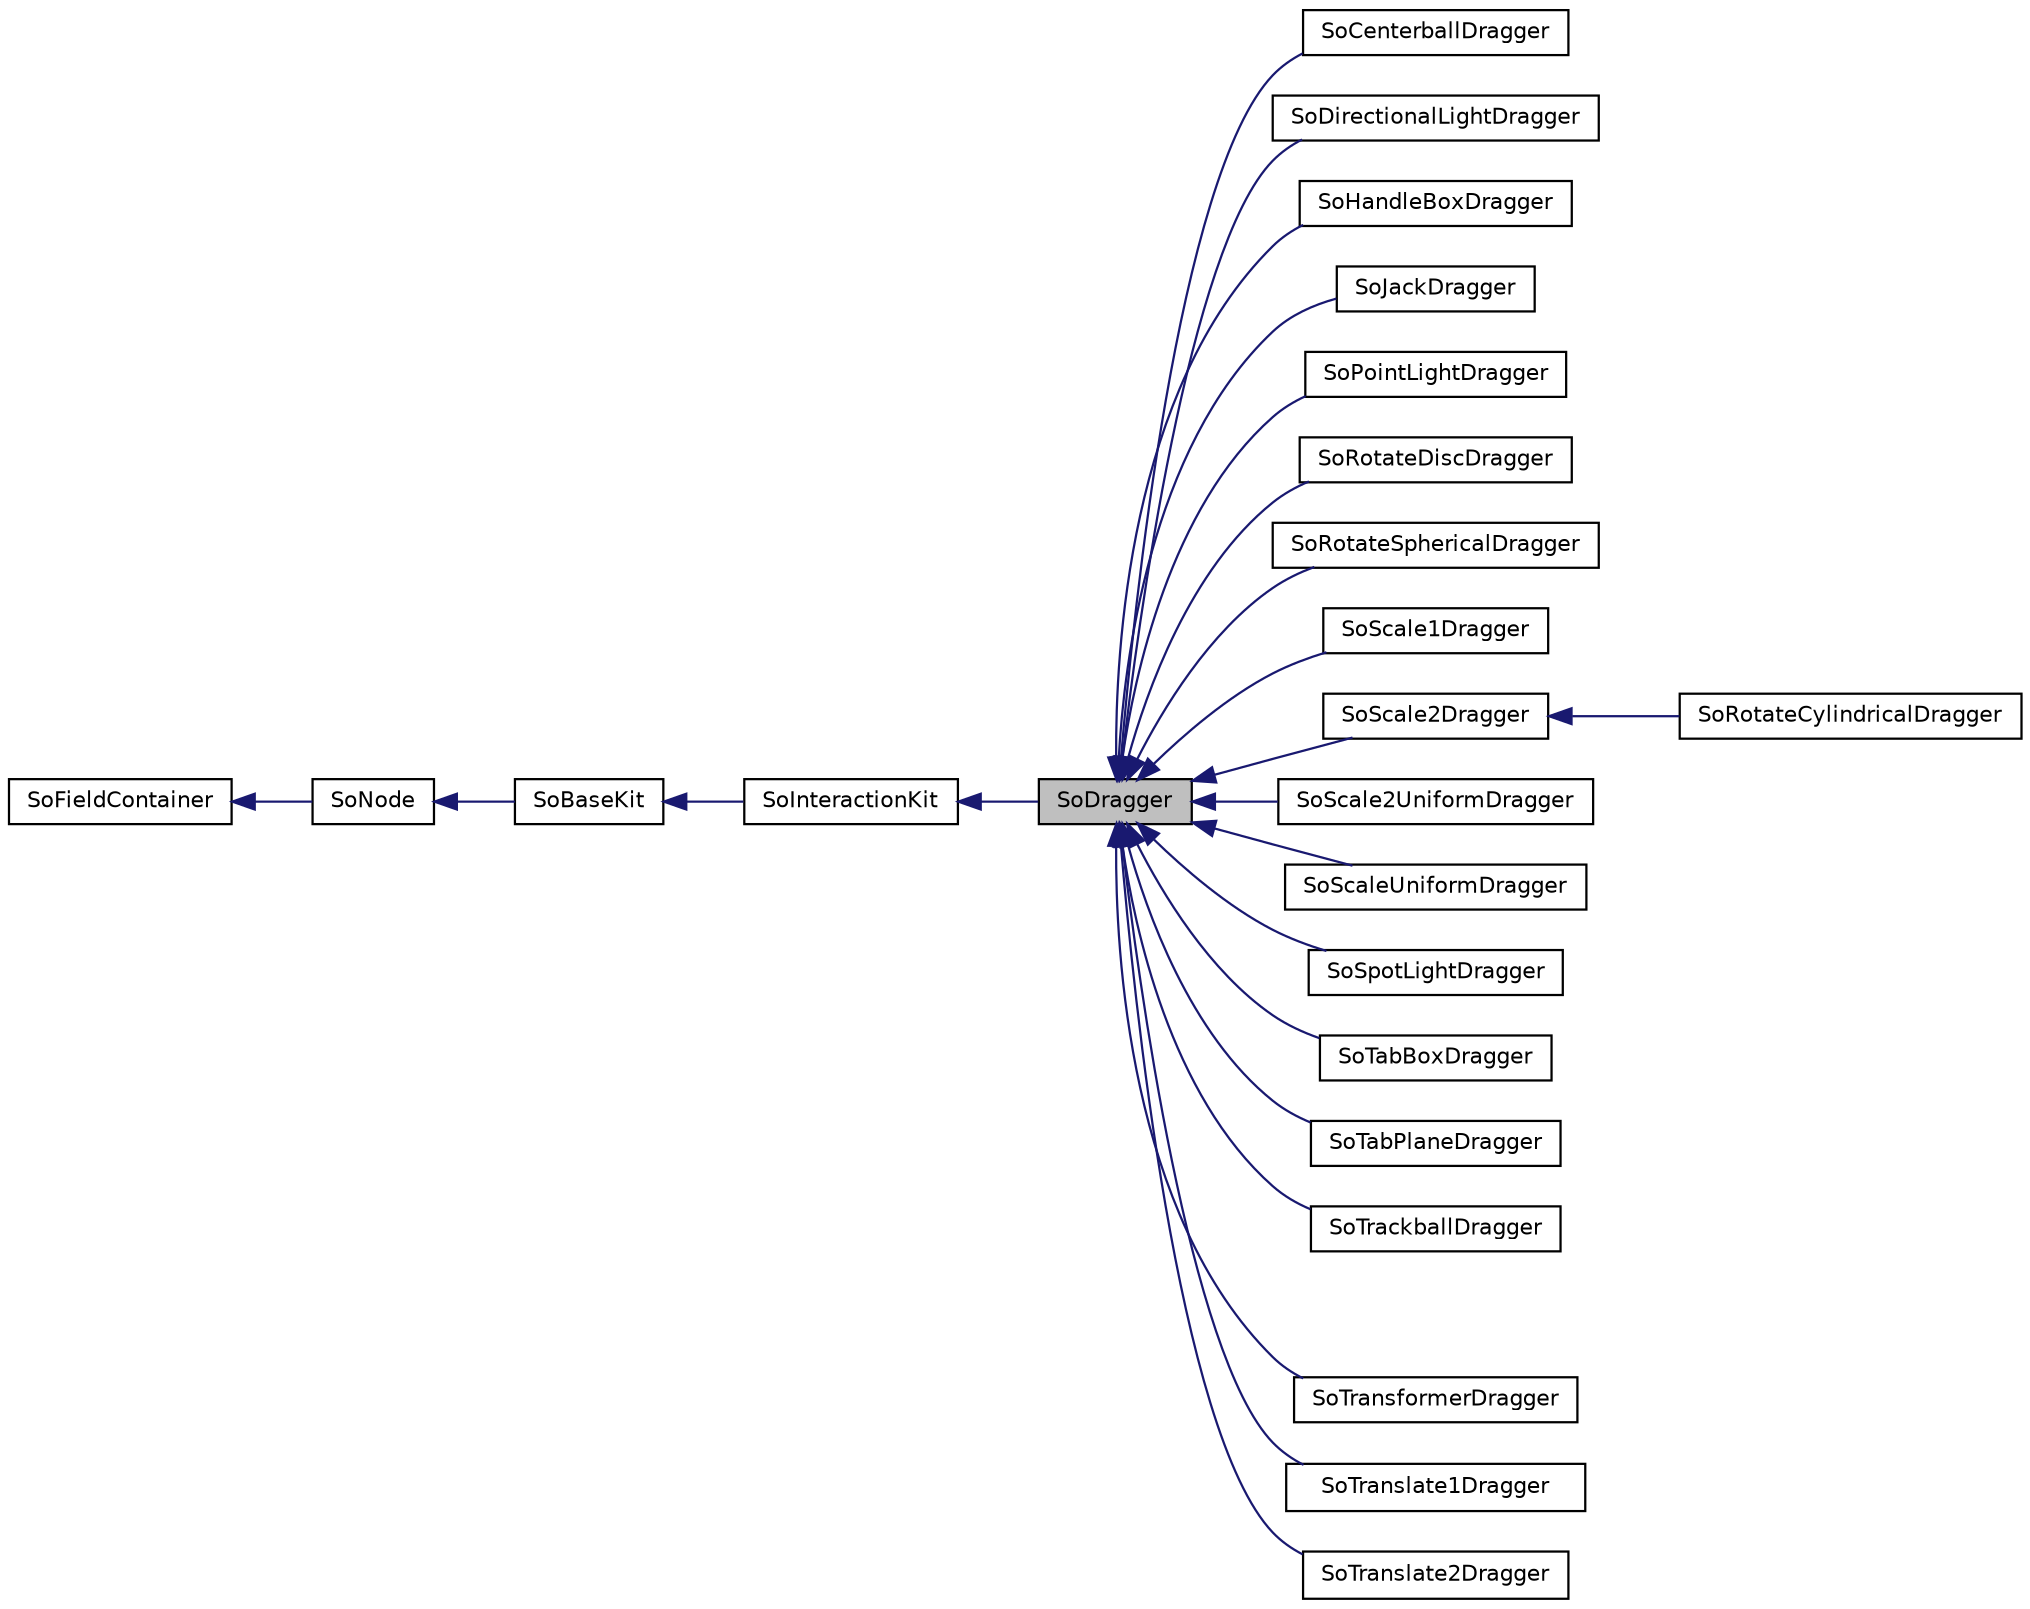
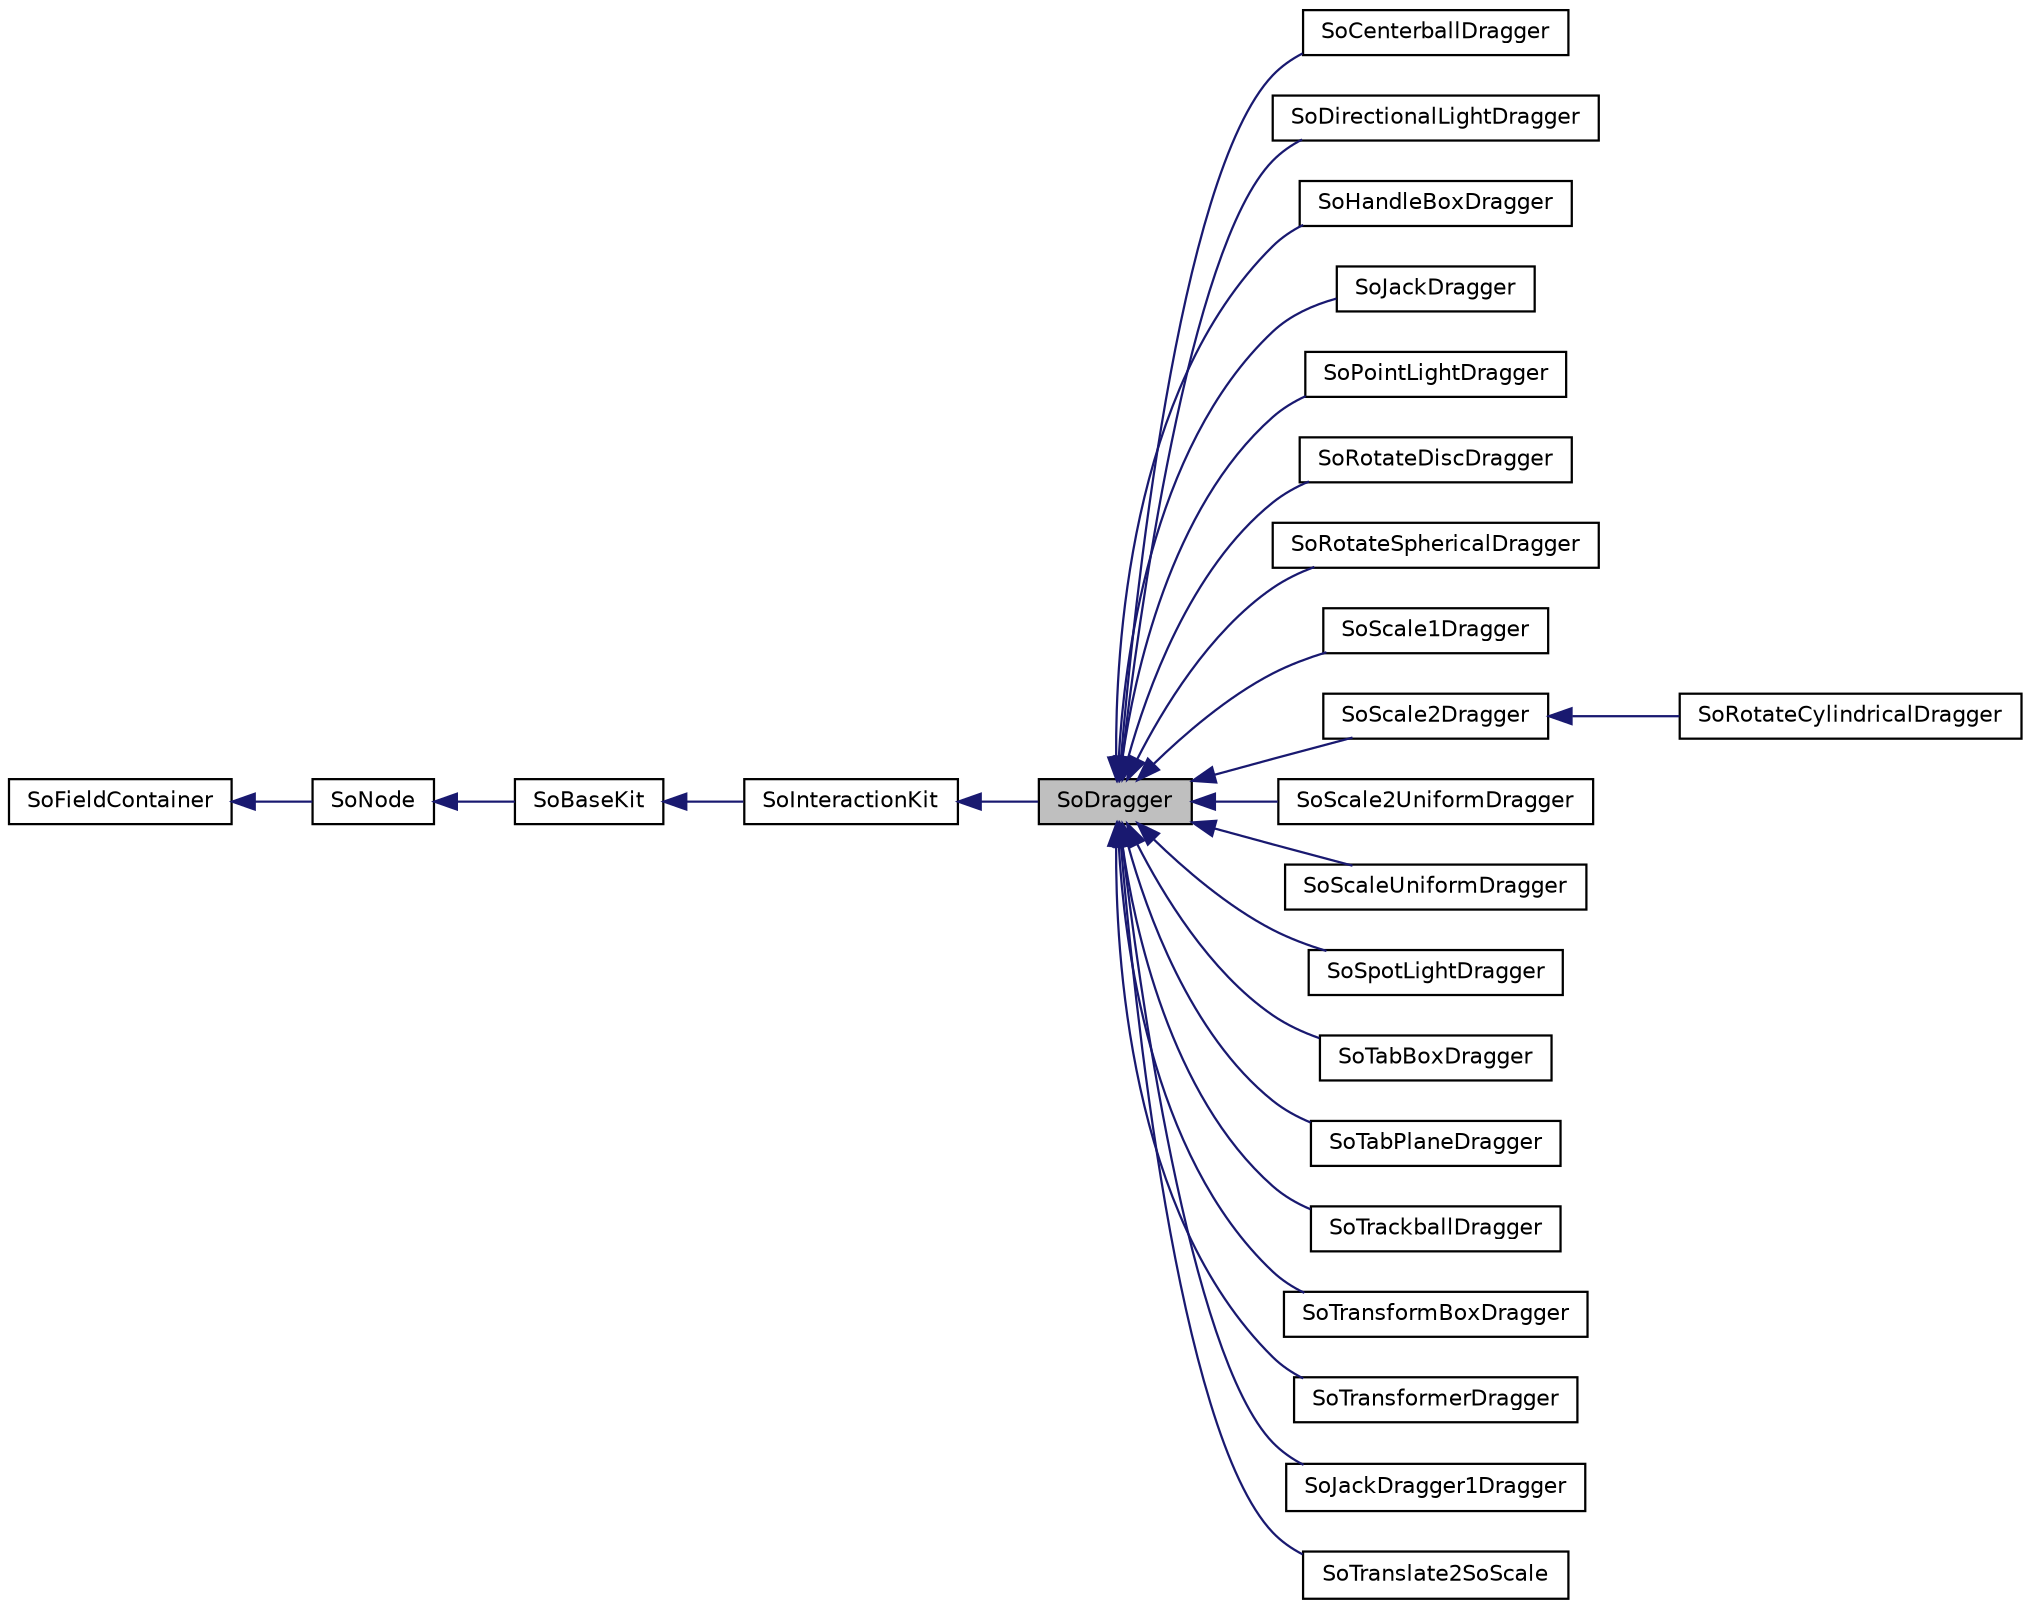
none -> (1436, 1314)
(1436, 1487) -> (1436, 1487)
(1436, 1575) -> (1436, 1575)
